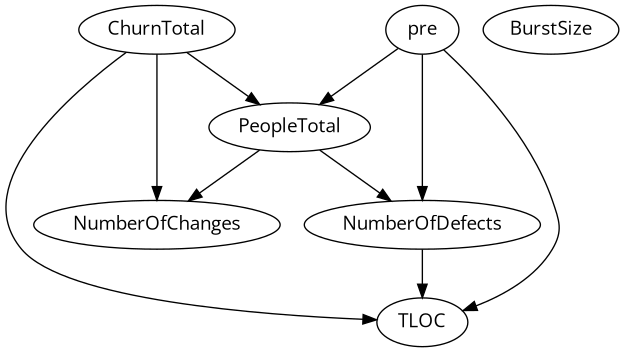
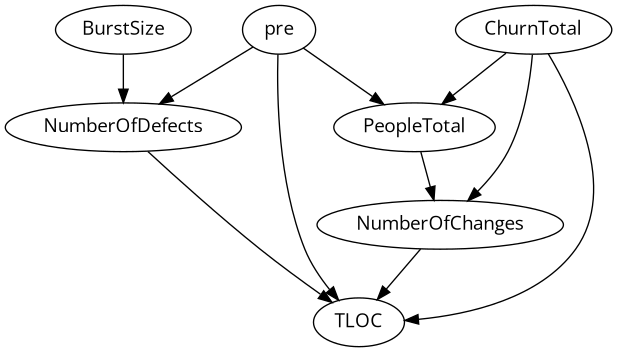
(350, 172) -> (123, 72)
none -> (403, 269)
